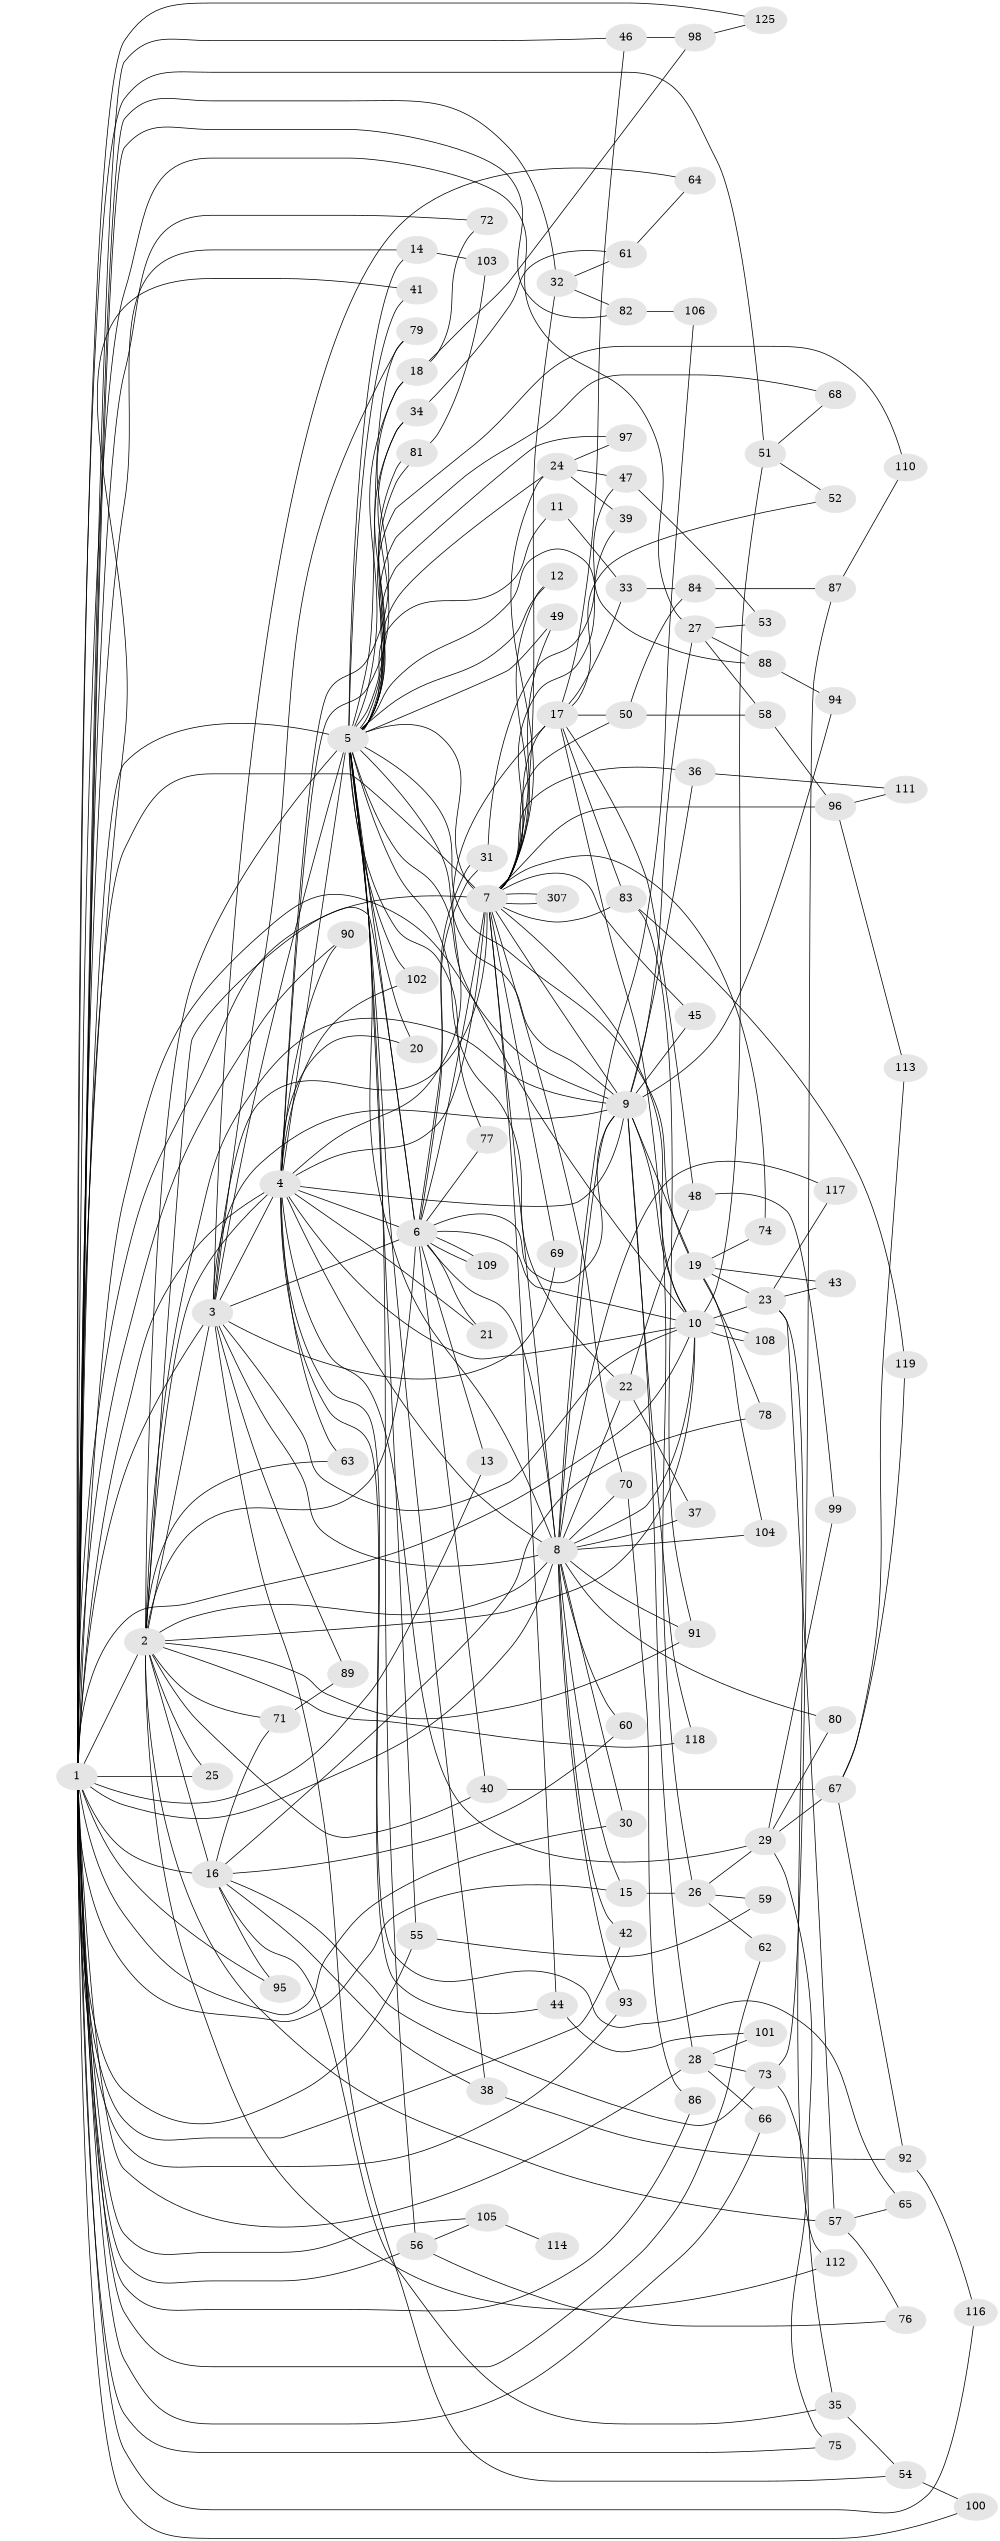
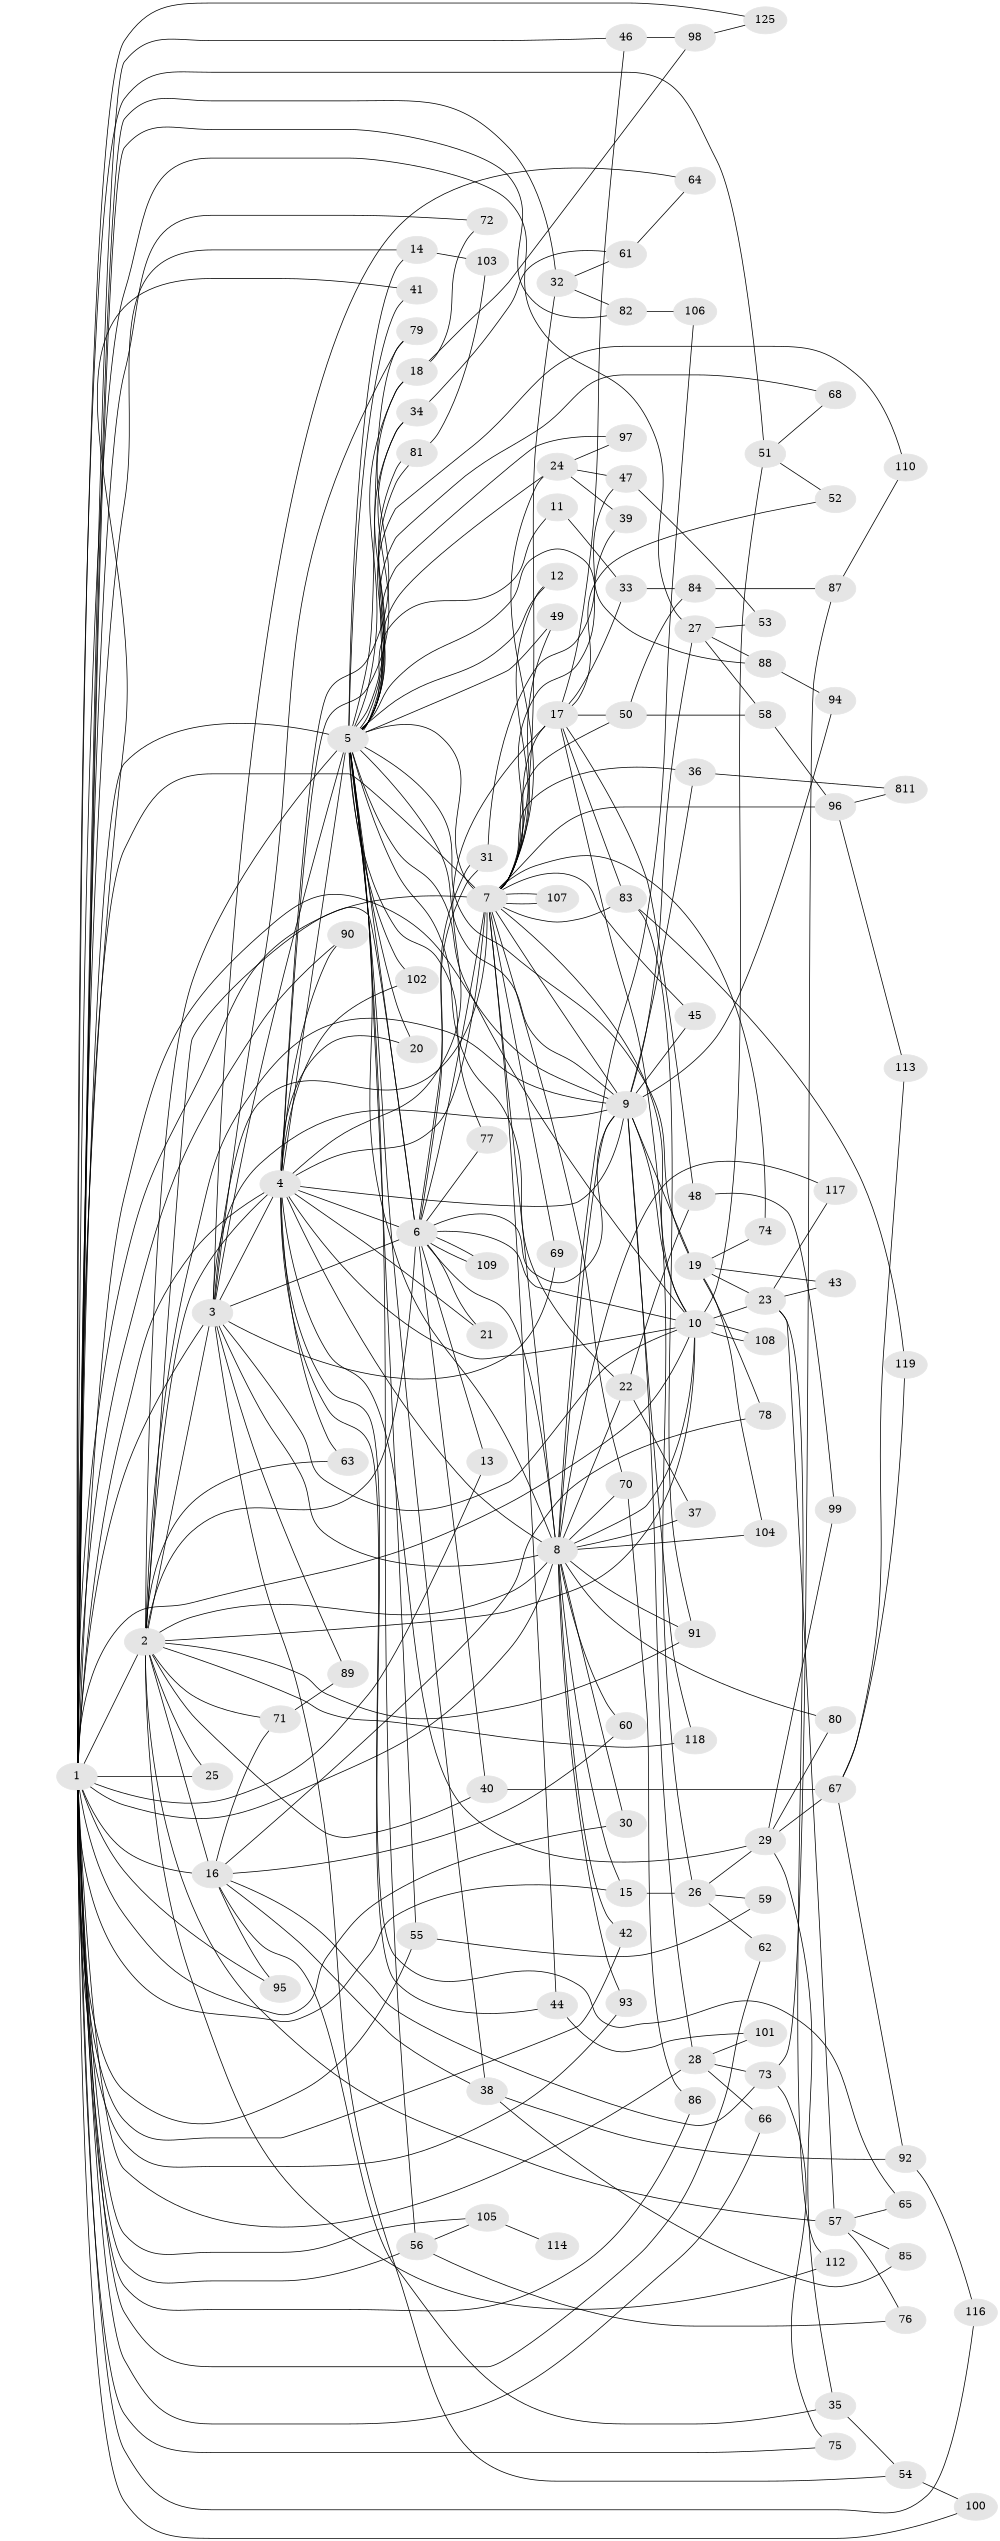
(906, 790) -> (906, 790)
(557, 899) -> (557, 899)
none -> (906, 2257)
